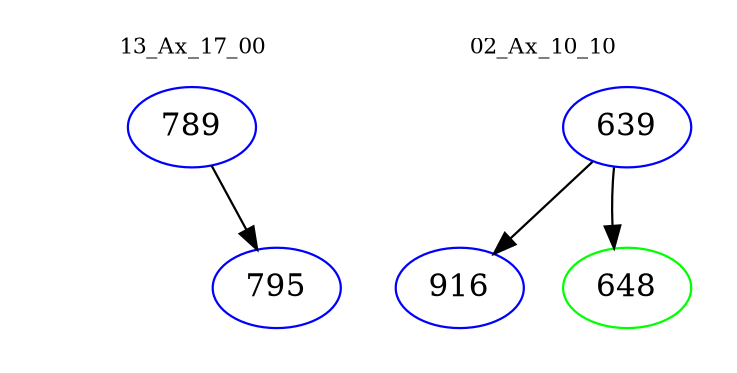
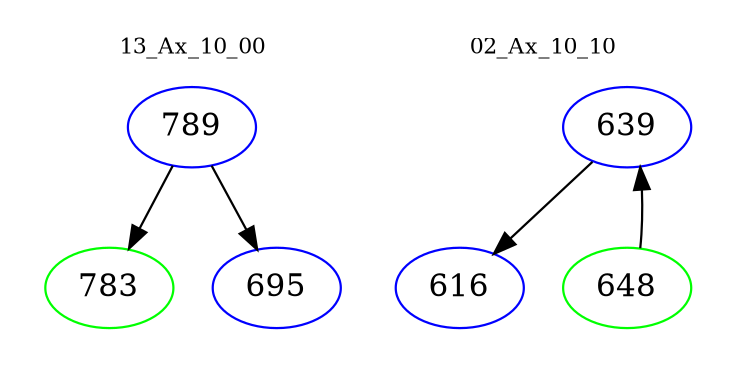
(193, 48) -> (193, 48)
(612, 196) -> (642, 219)
none -> (109, 288)
(277, 288) -> (277, 288)
(460, 288) -> (460, 288)
